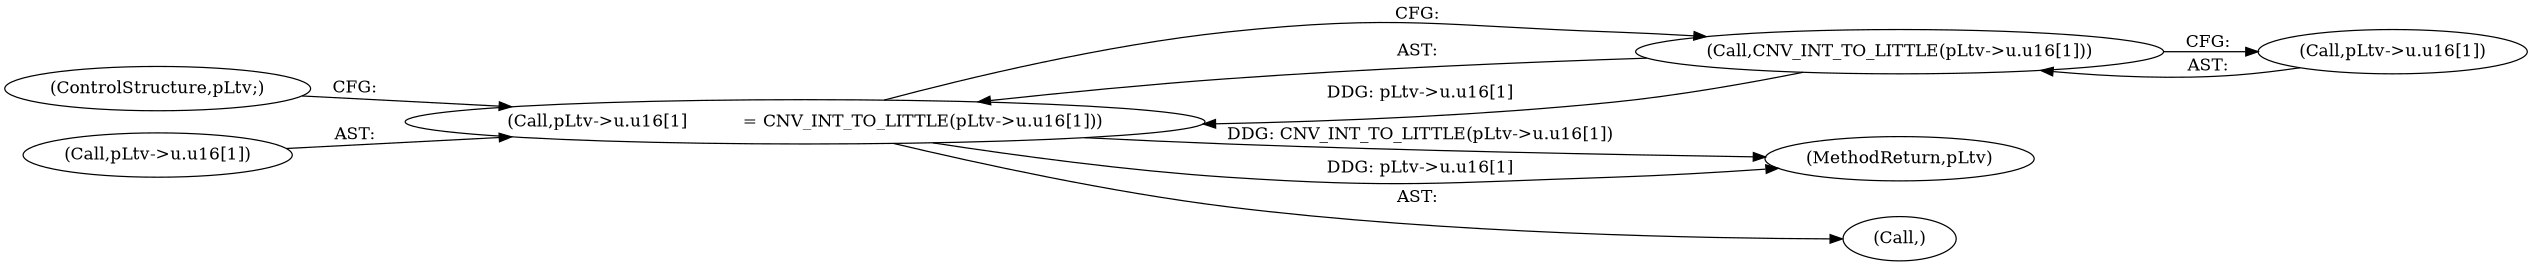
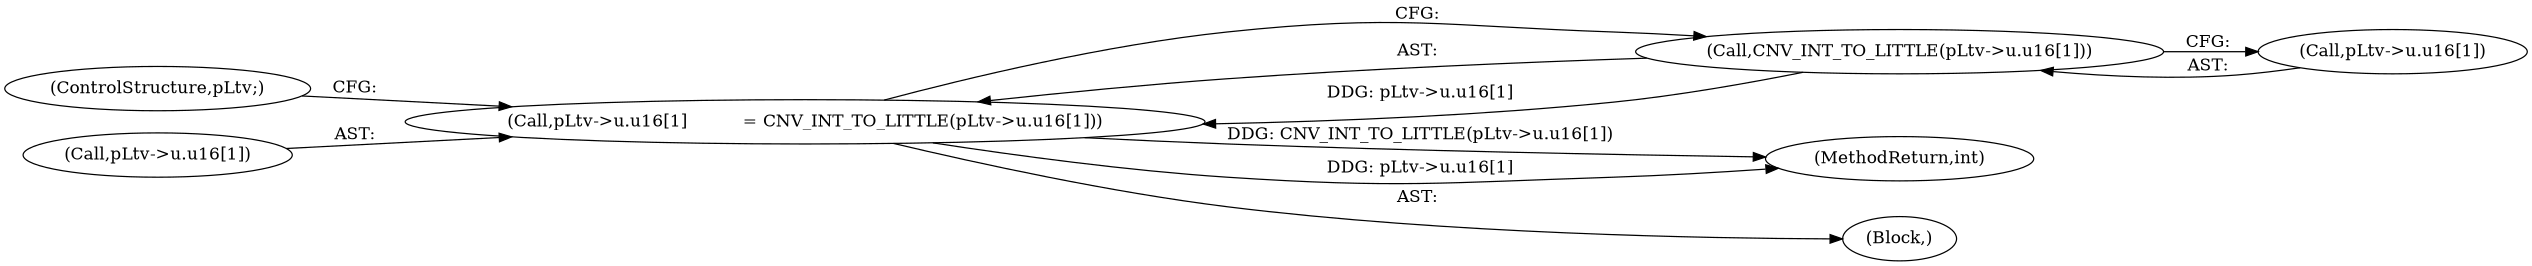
(1900, 159) -> (1900, 159)
(1900, 239) -> (1900, 239)
